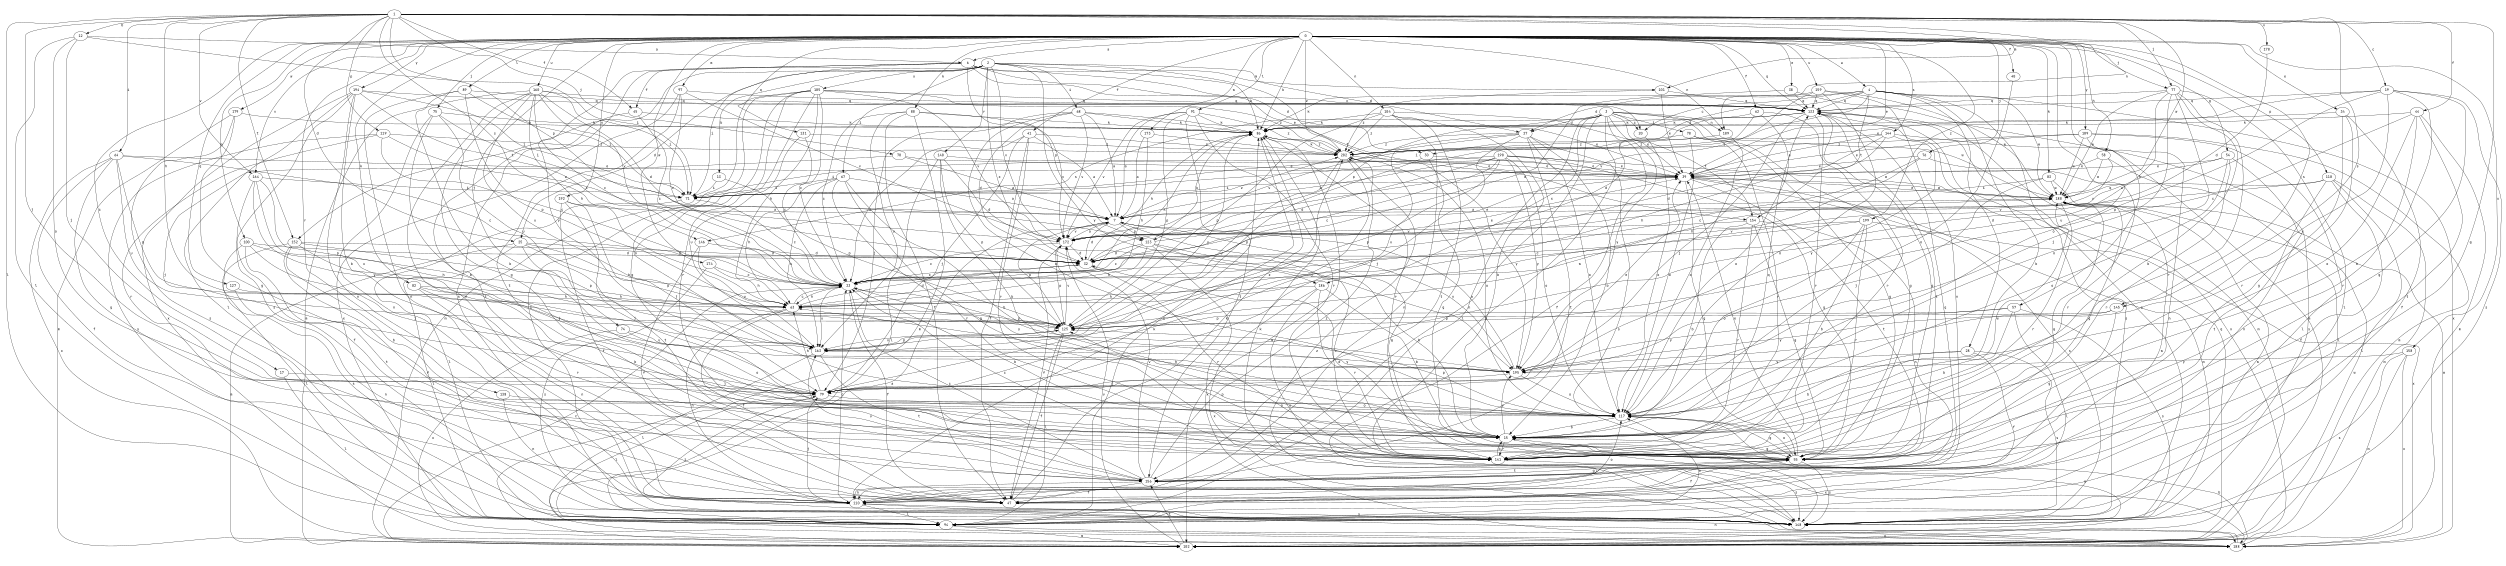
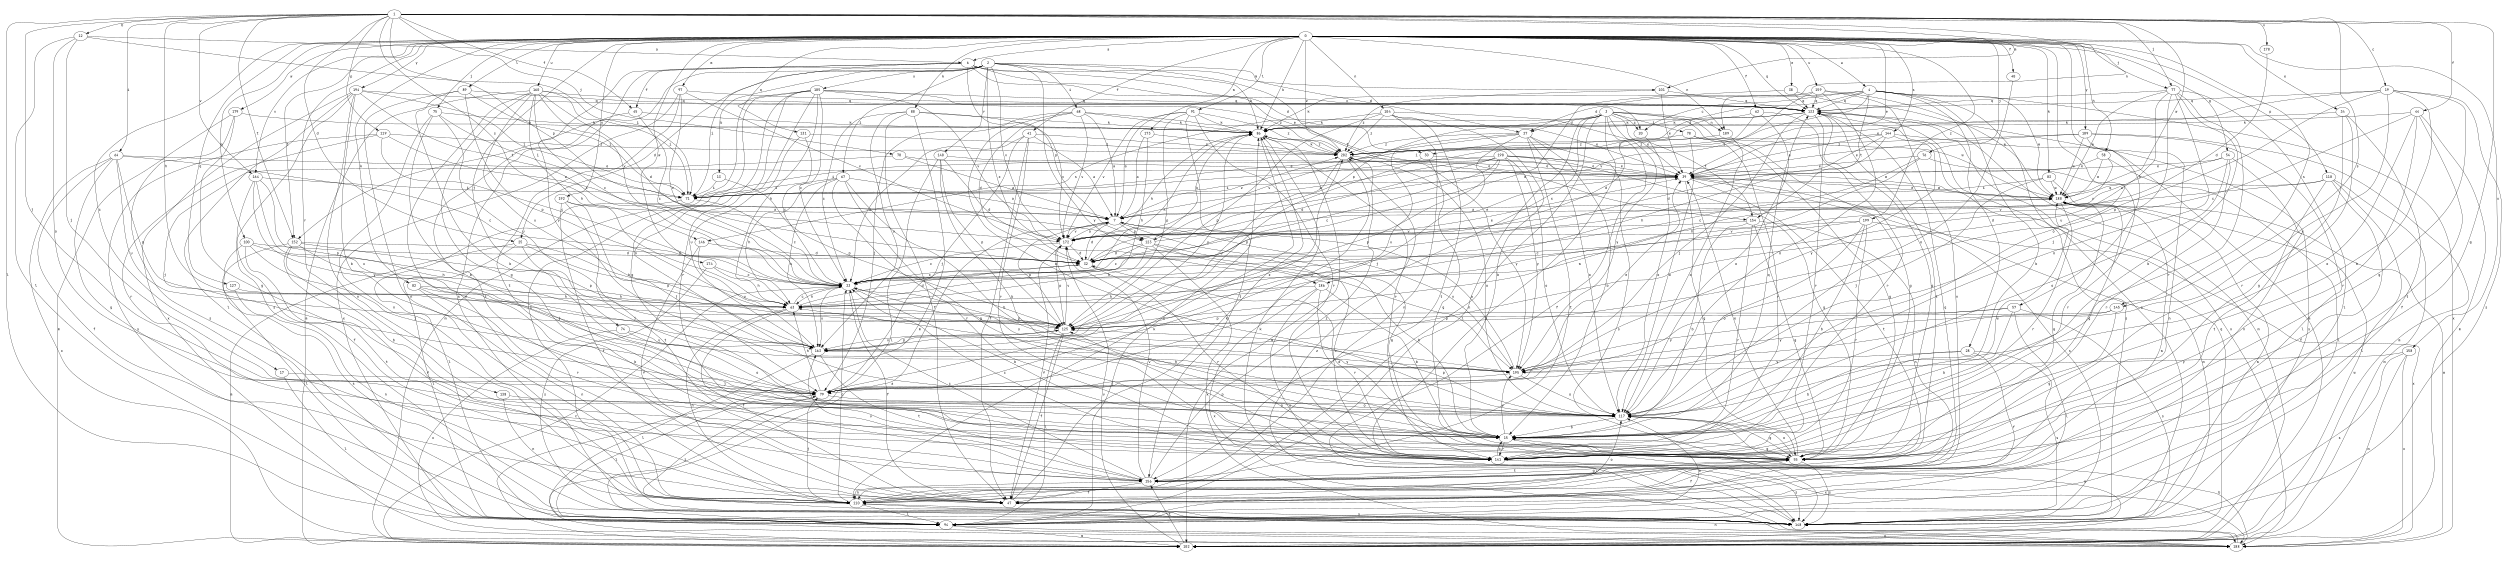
none -> (717, 37)
(733, 254) -> none
